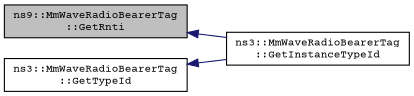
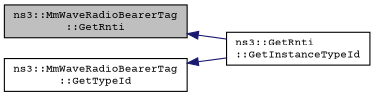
(96, 21) -> (96, 21)
(318, 49) -> (298, 49)
